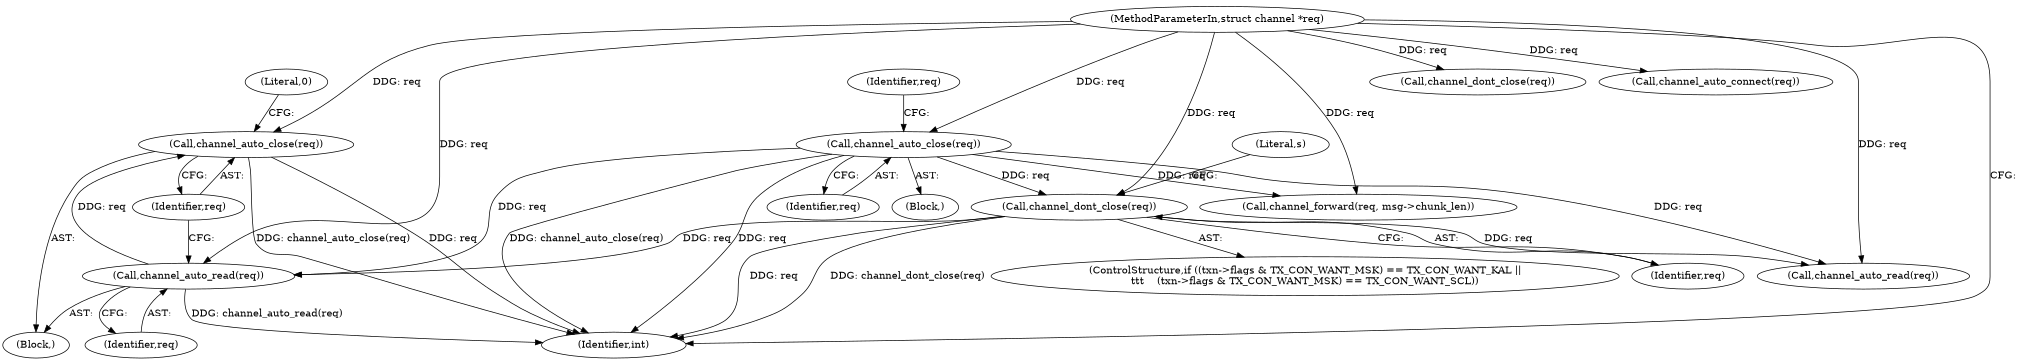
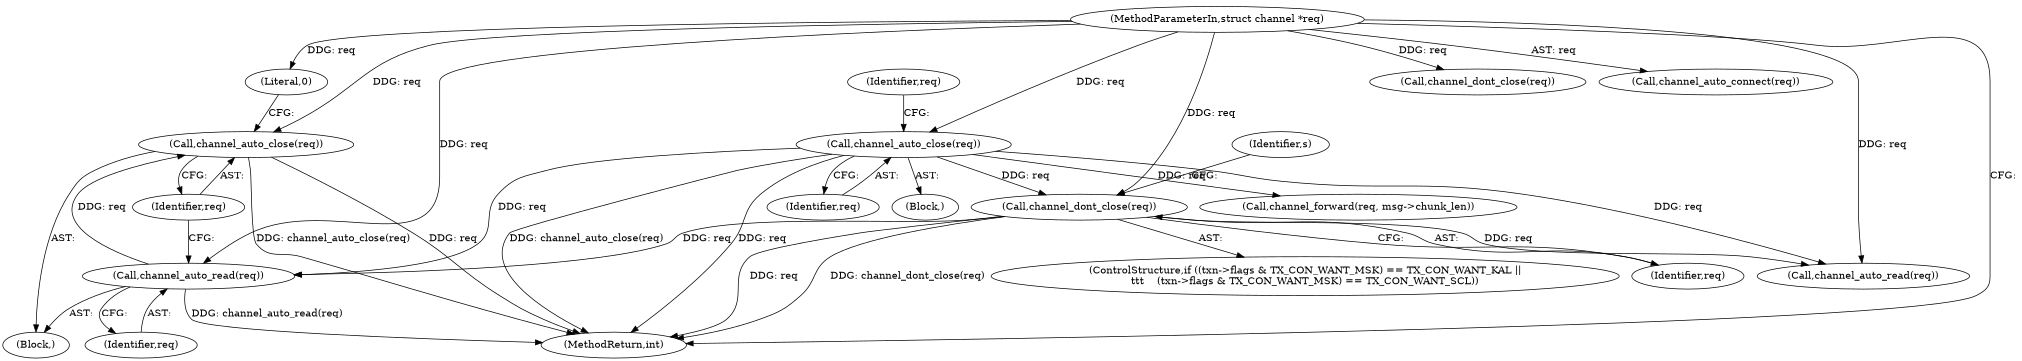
(1554, 51) -> (1554, 51)
(1311, 98) -> (677, 25)
(1281, 145) -> (1281, 145)
(614, 345) -> (614, 345)
